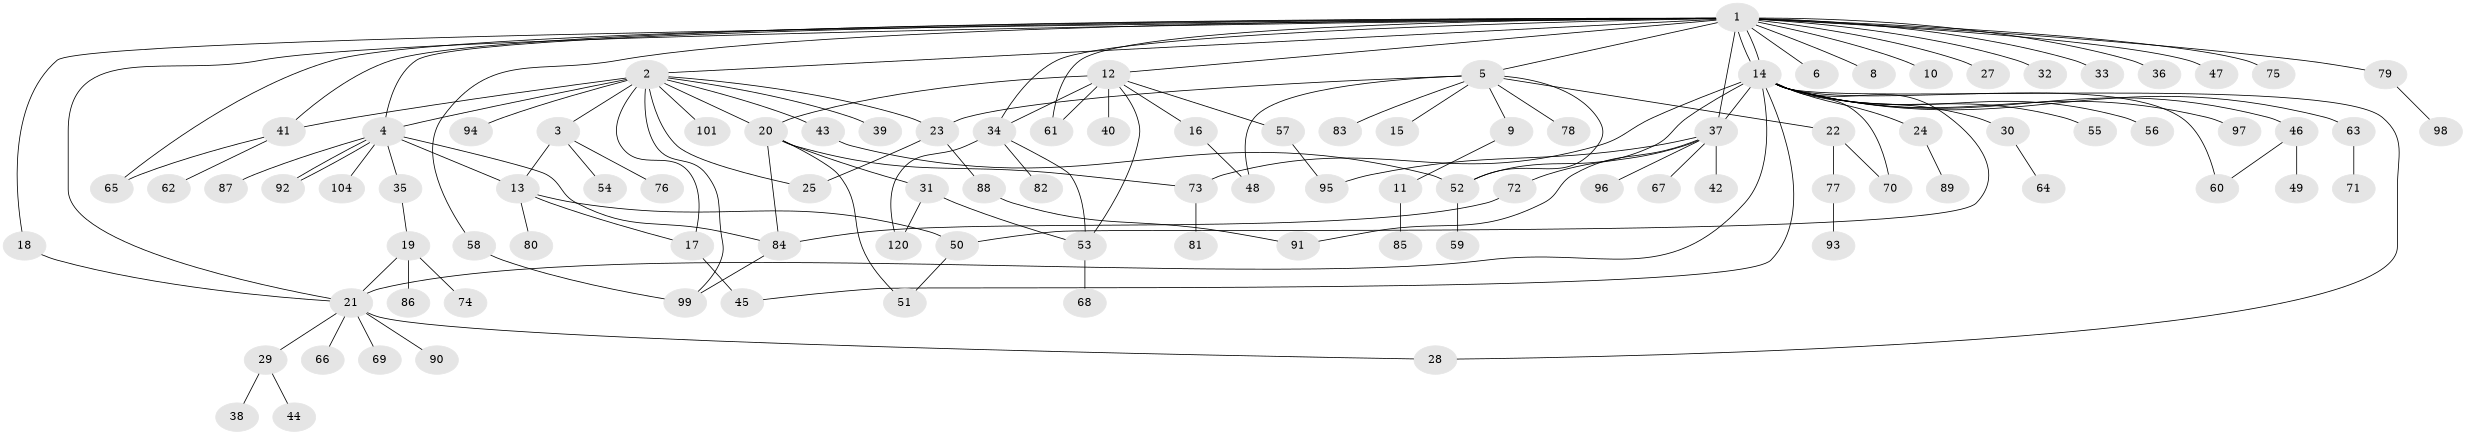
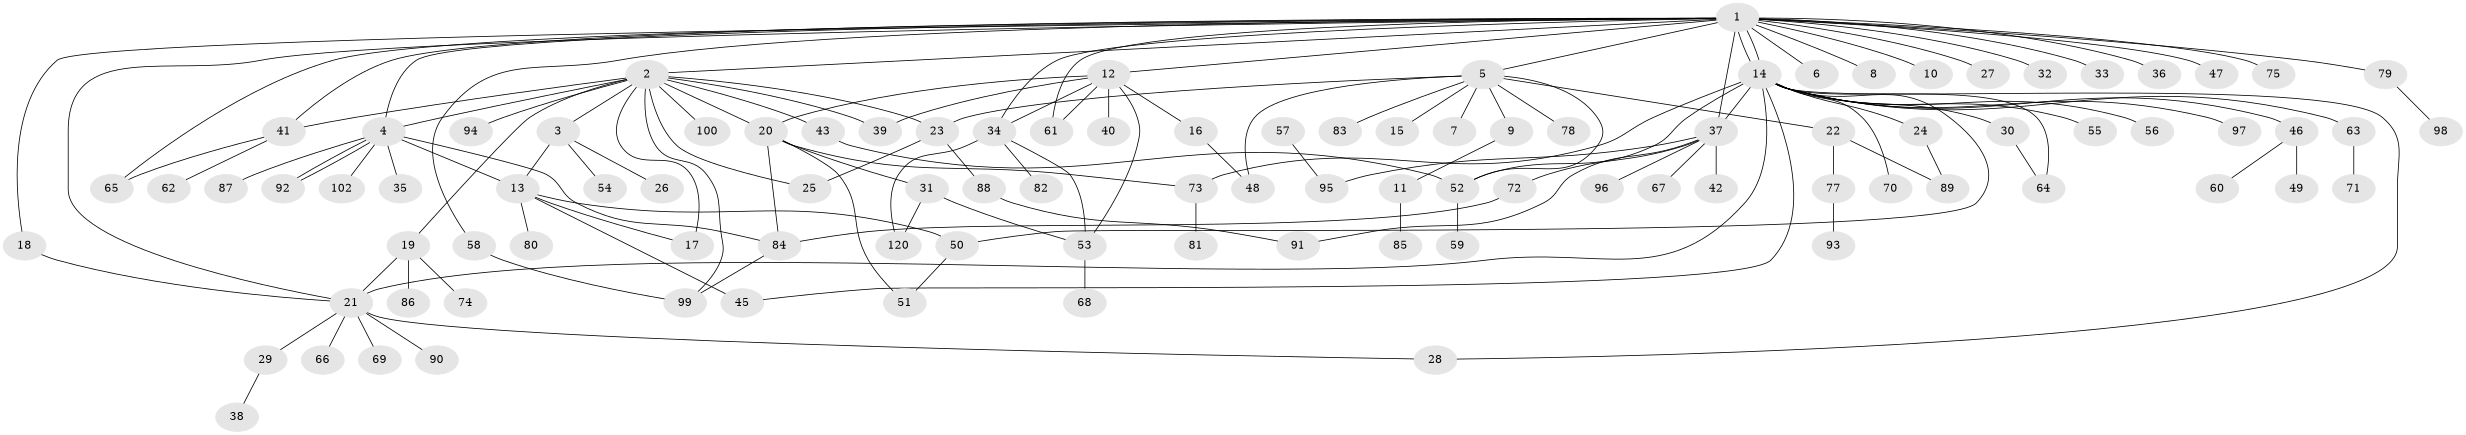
(2013, 93) -> (1938, 95)
(1196, 103) -> (991, 95)
(707, 132) -> (707, 132)
none -> (1454, 132)
(1862, 160) -> (1891, 160)
(342, 189) -> (342, 189)
(662, 189) -> (662, 189)
(404, 217) -> (509, 136)
(719, 276) -> (630, 246)
(294, 417) -> none
